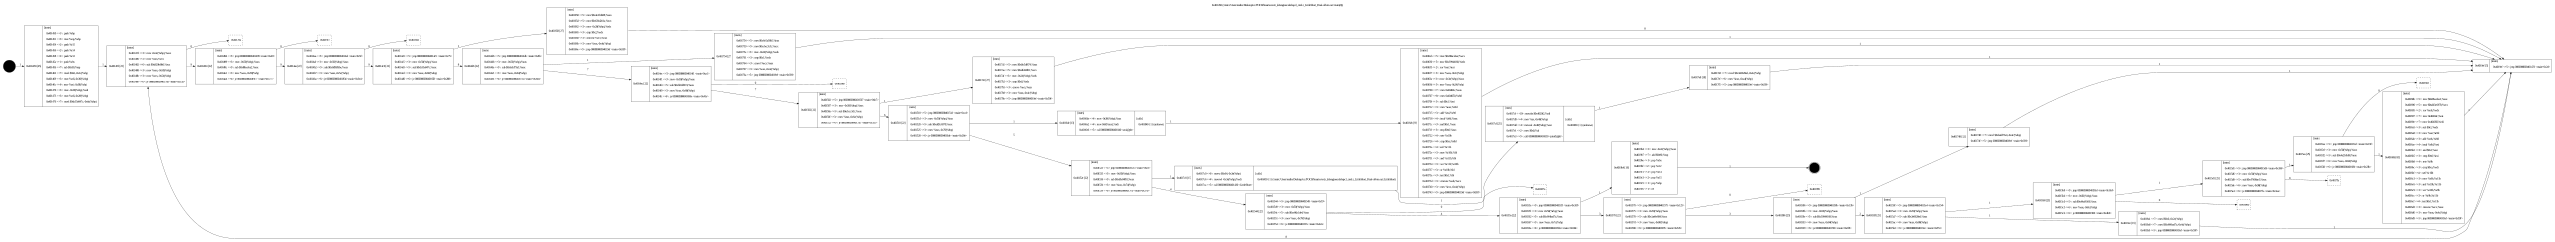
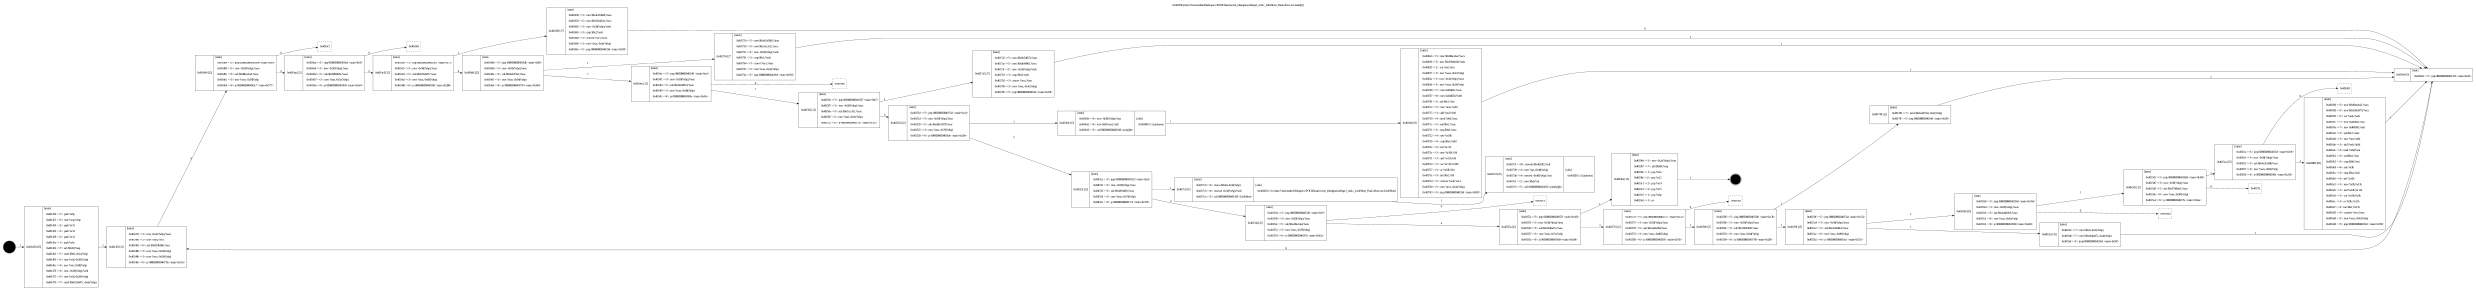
(236, 40) -> none
(1730, 78) -> none
